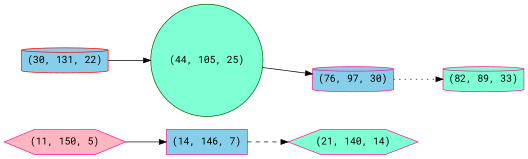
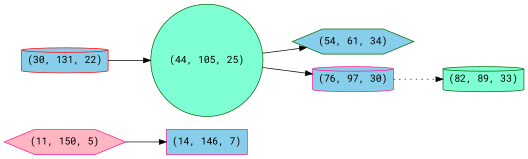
none -> (353, 42)
(483, 79) -> (483, 79)
(353, 142) -> none
